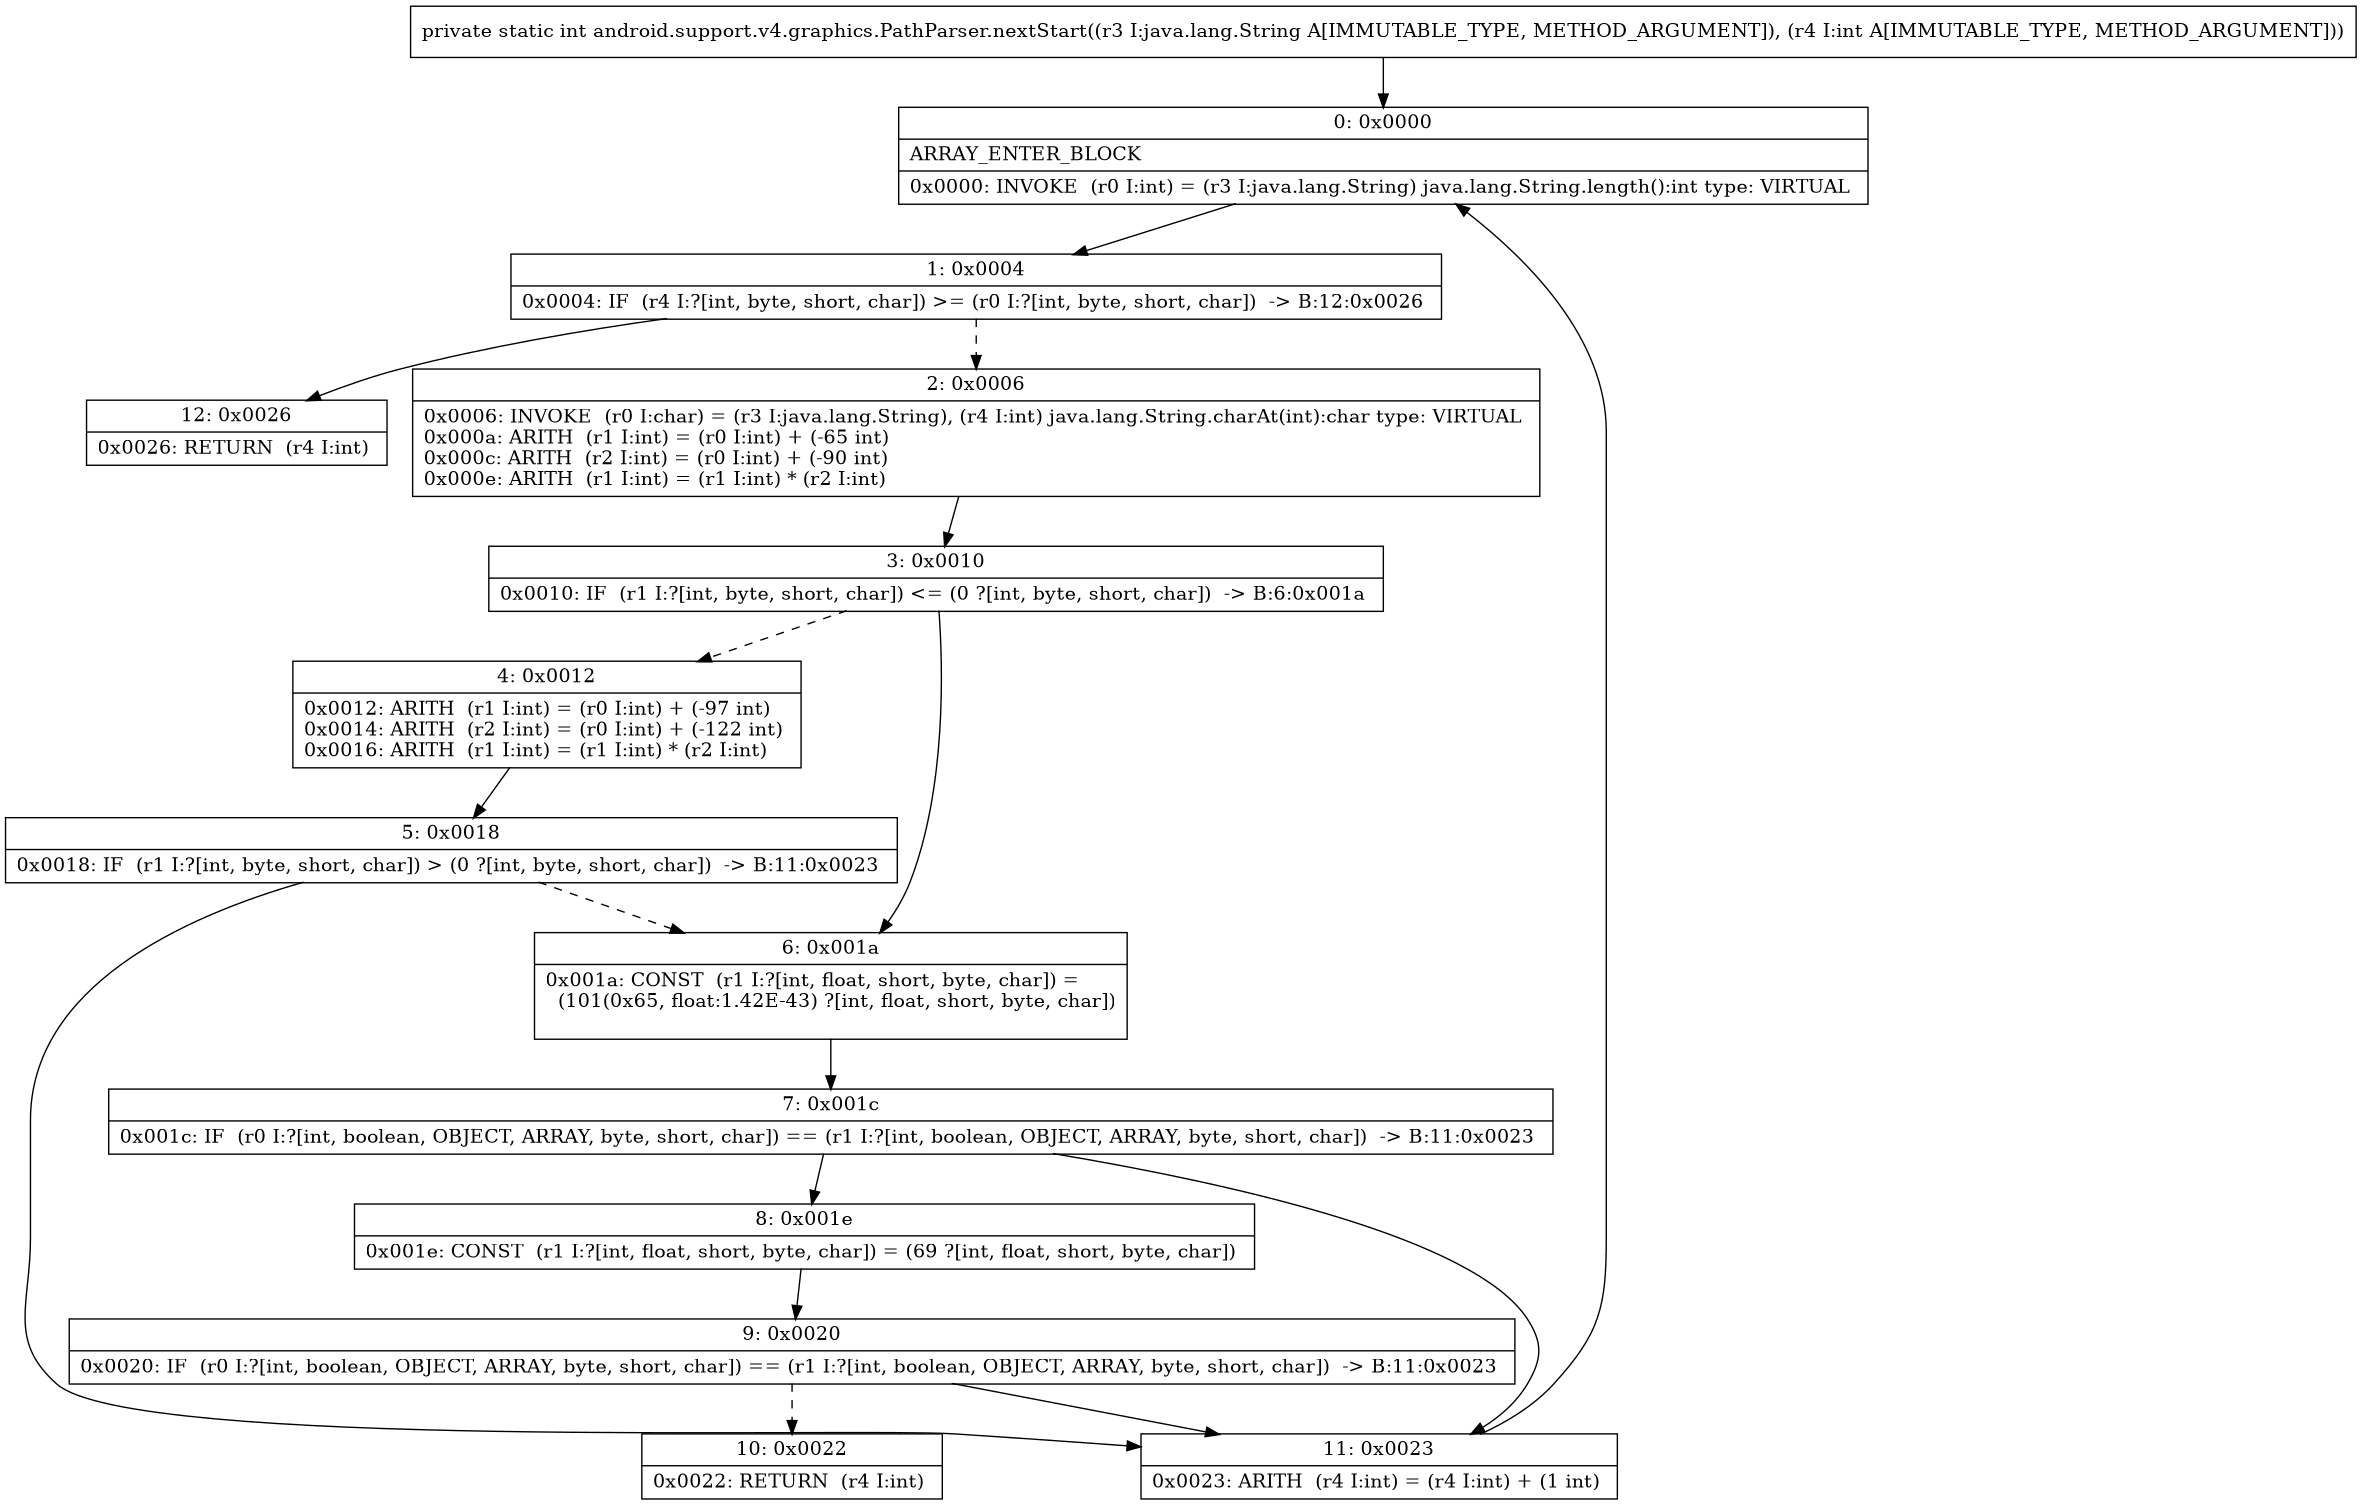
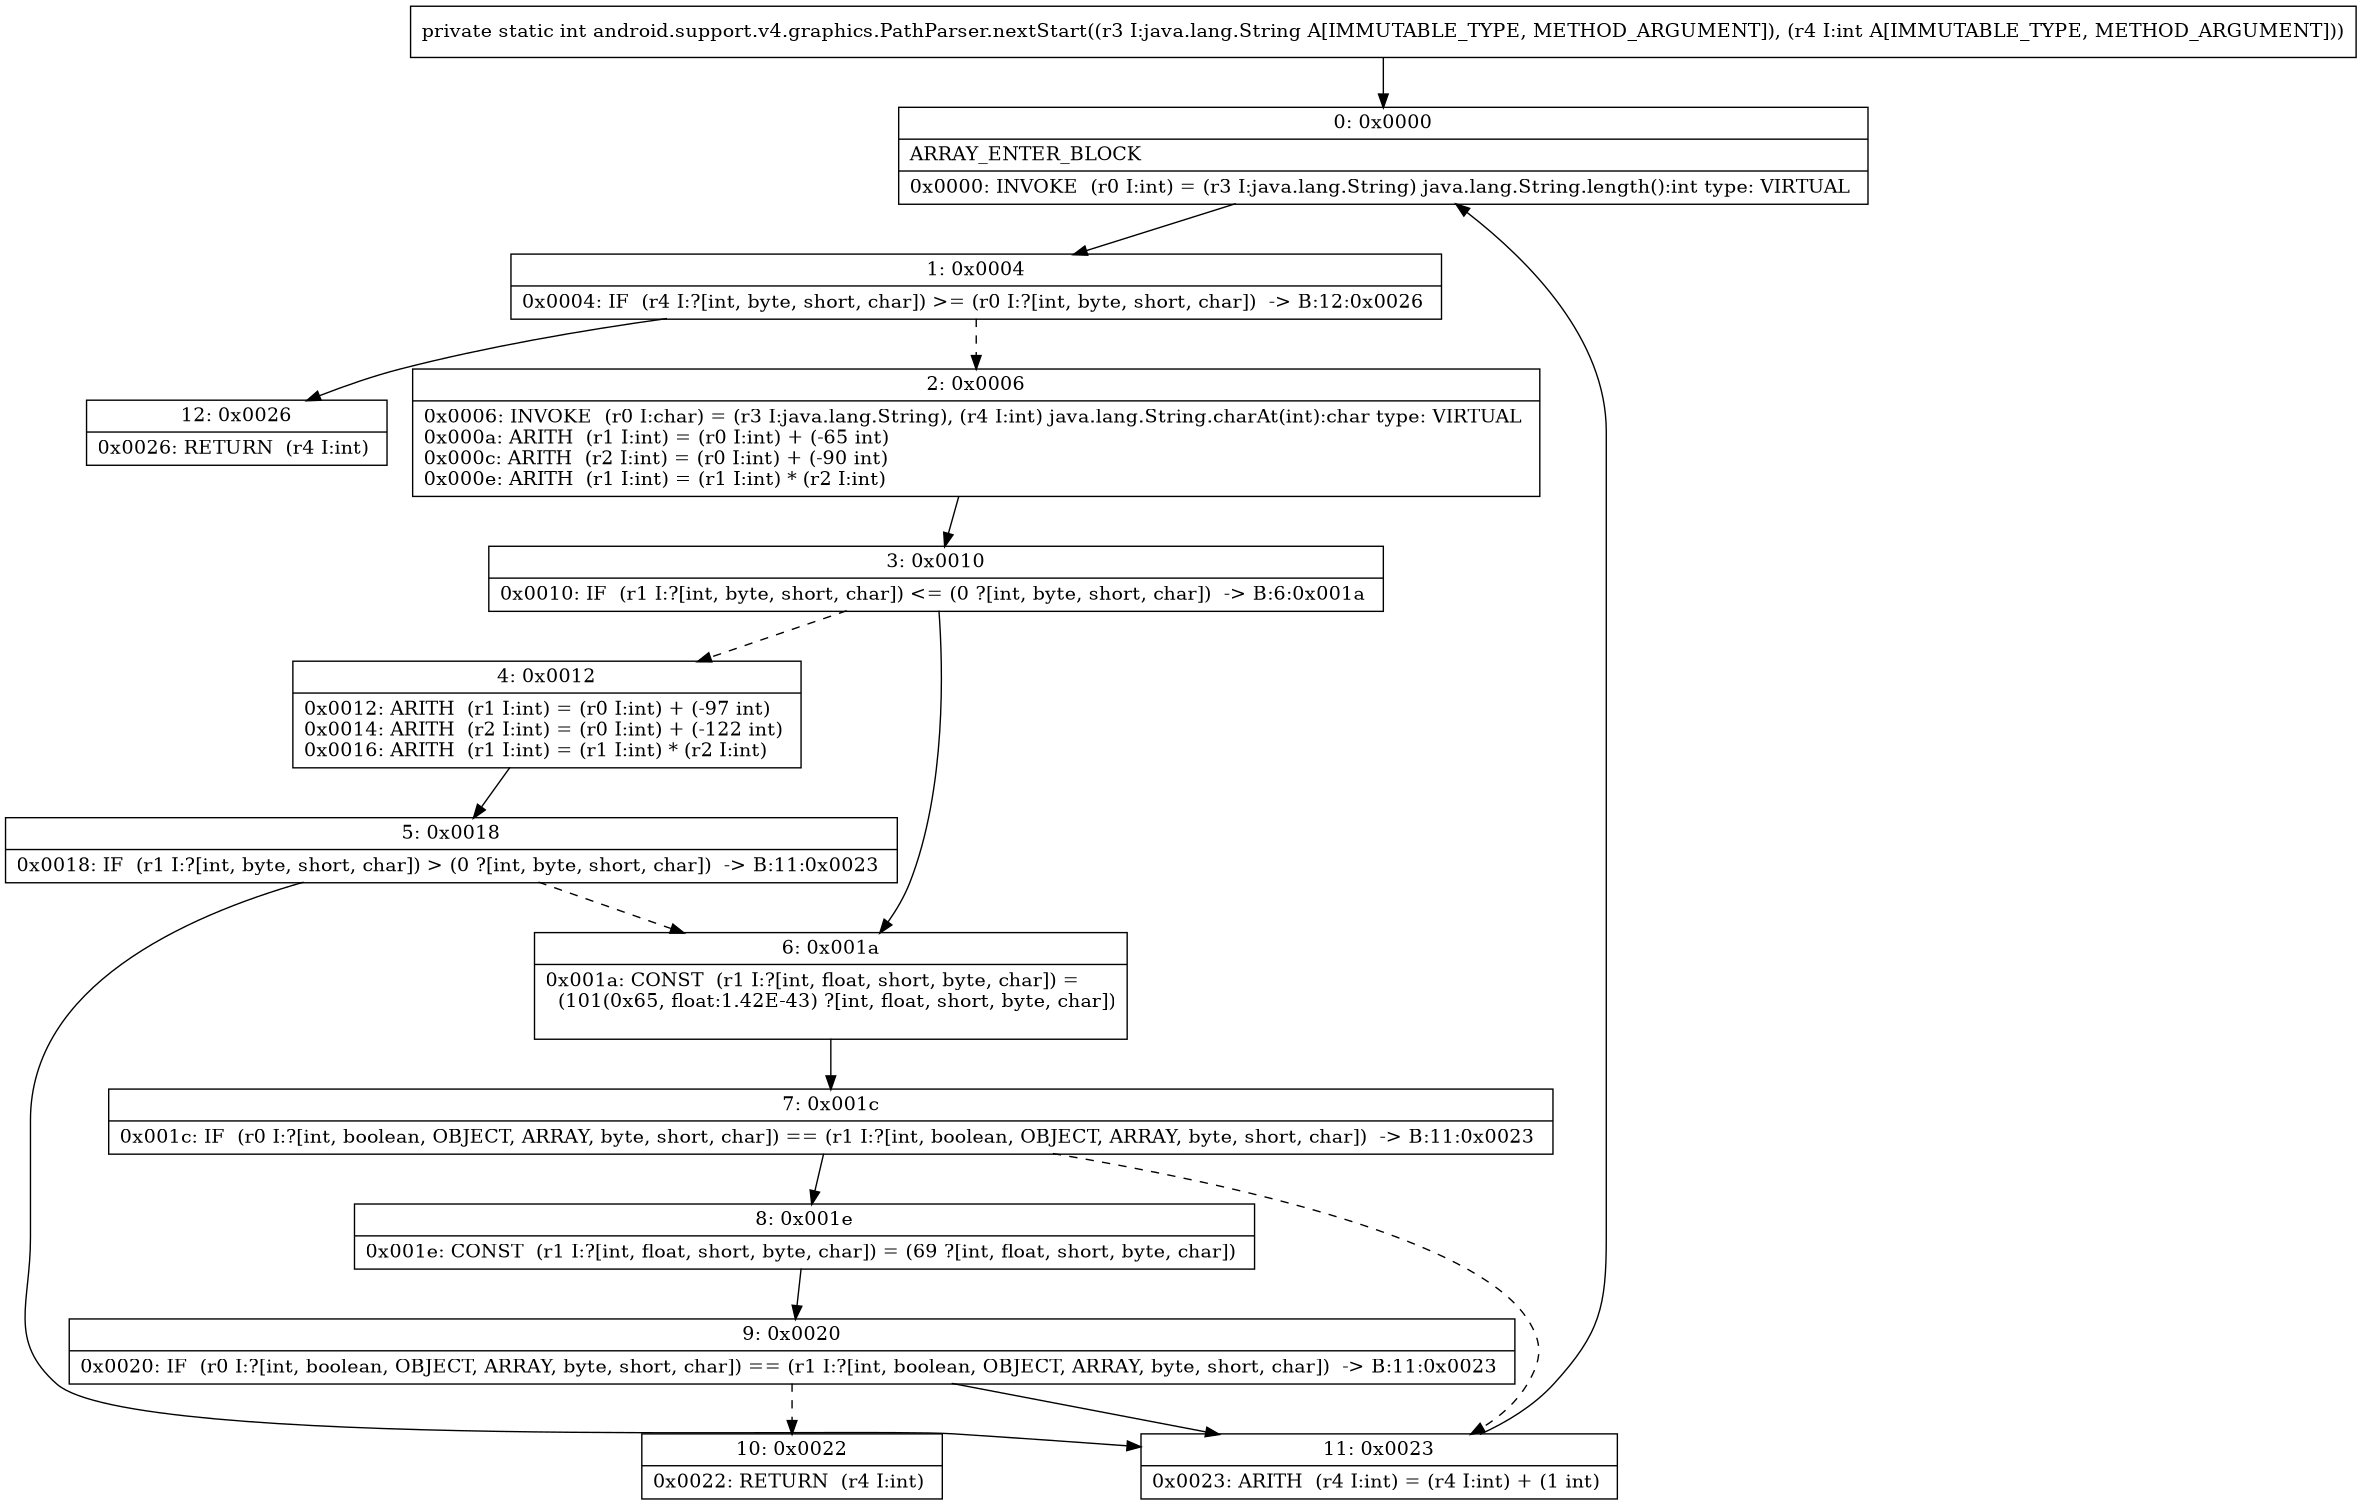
(1365, 1227) -> (1365, 1227)
